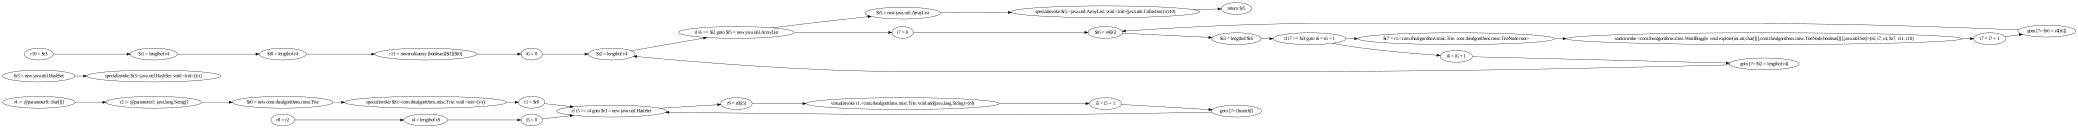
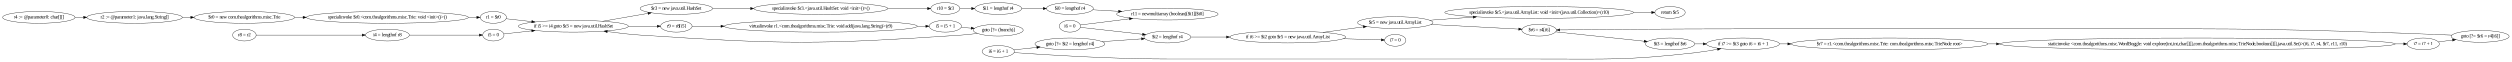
none -> (908, 9)
none -> (625, 17)
(999, 32) -> (1475, 27)
(1385, 51) -> (1366, 59)
(497, 54) -> (1105, 22)
